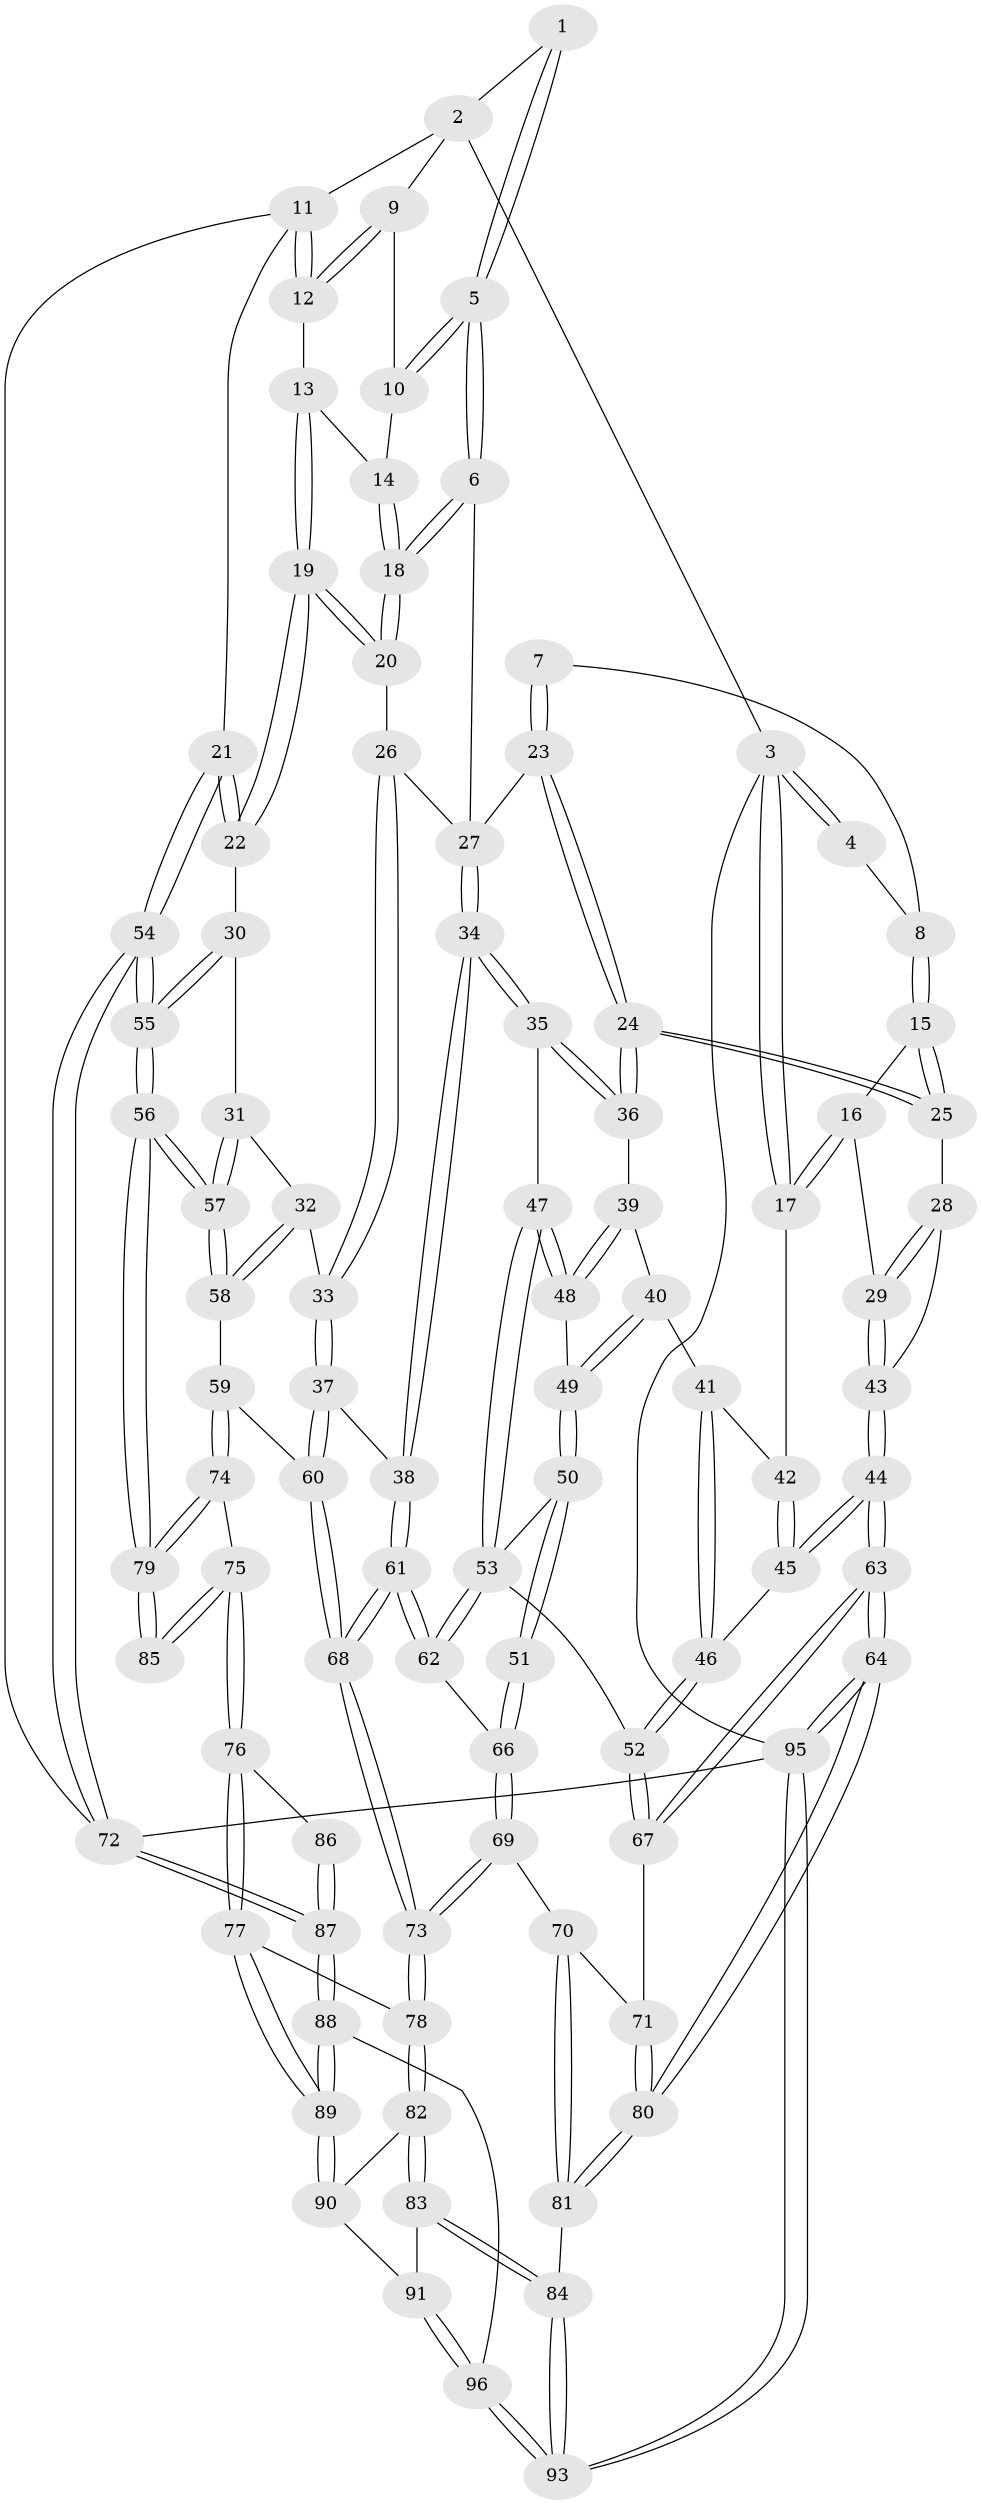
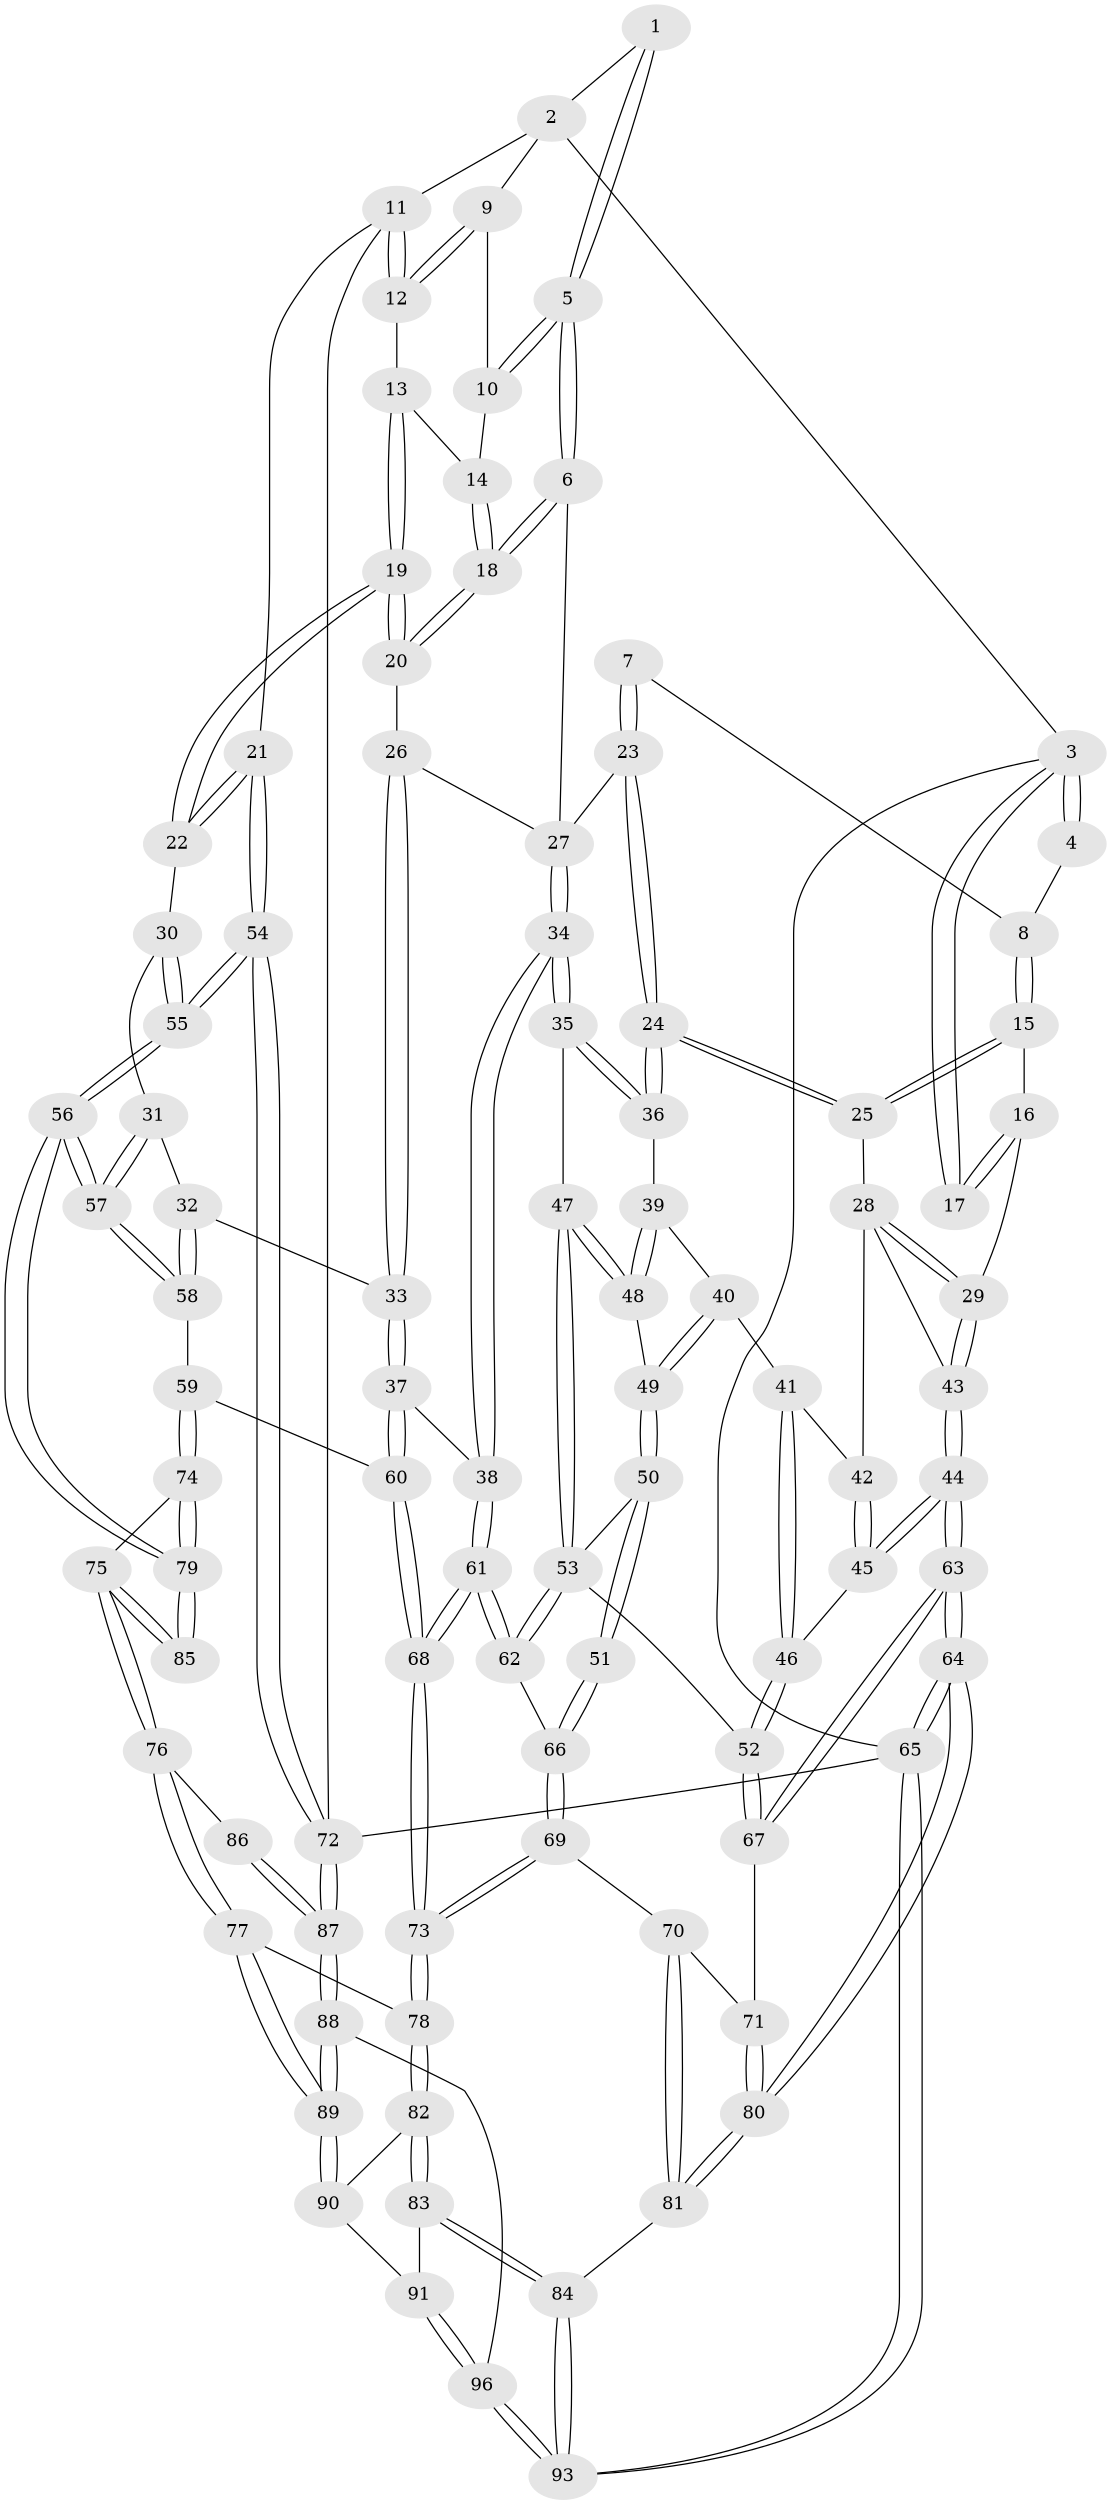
(786, 1343) -> (864, 1343)
(796, 1751) -> (911, 1751)
